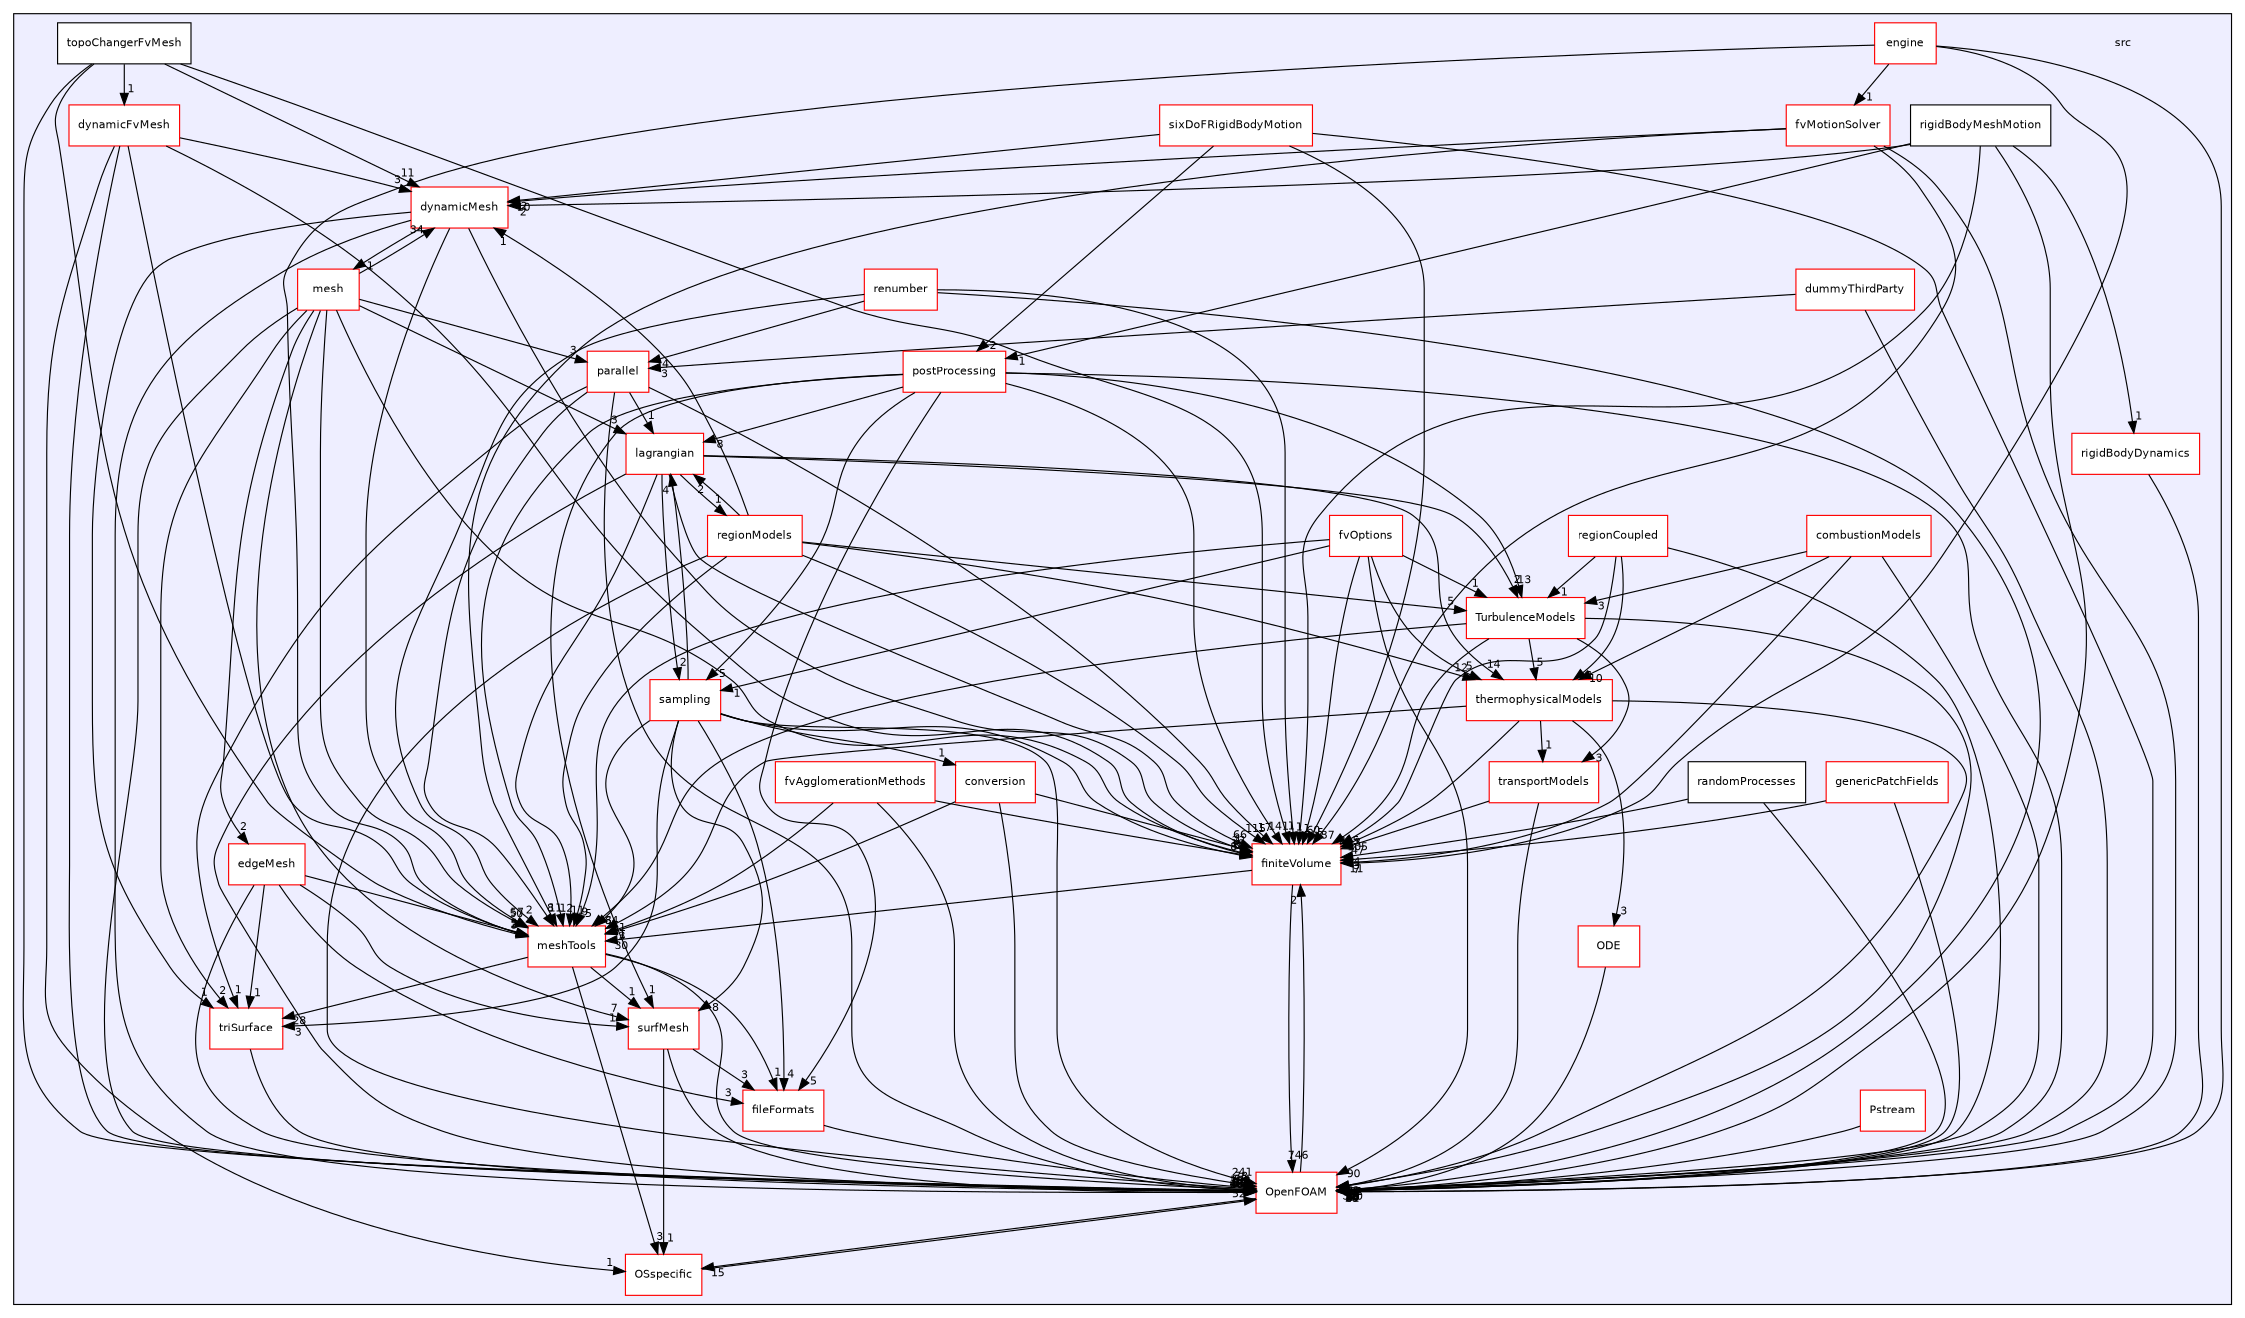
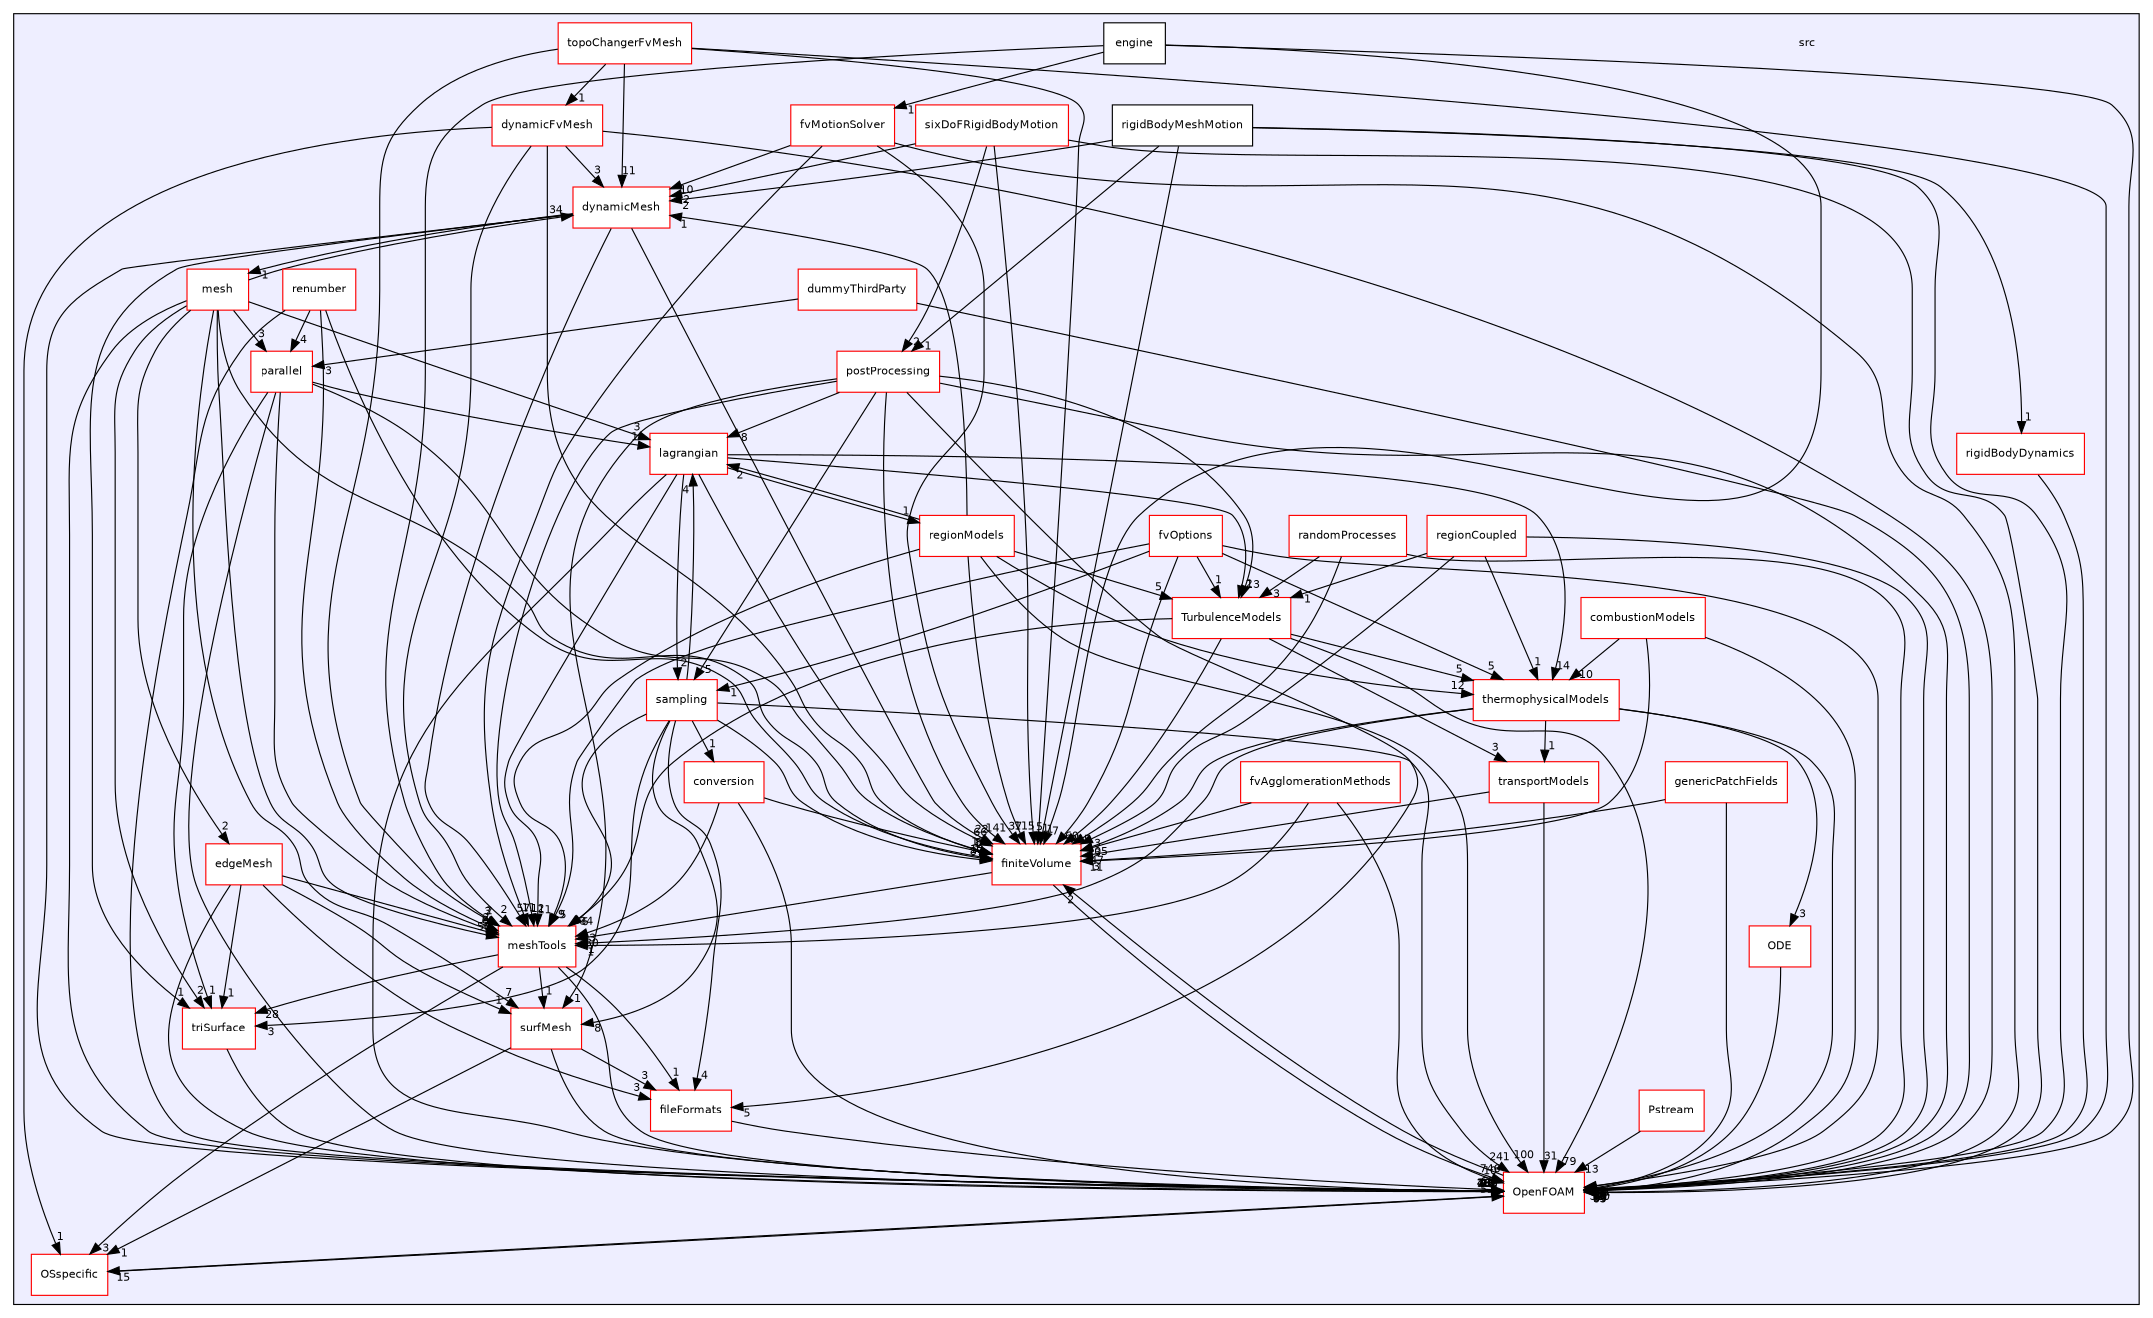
(124, 43) -> (625, 43)
(1905, 43) -> (1135, 43)
(1702, 576) -> (1295, 574)
(1747, 782) -> (1348, 536)
